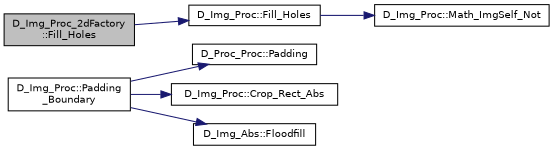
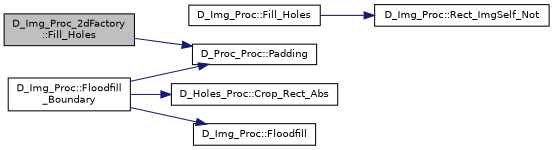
(462, 15) -> (462, 15)
(156, 23) -> (158, 42)
(69, 94) -> (69, 94)
(255, 94) -> (255, 94)
(255, 134) -> (255, 134)
